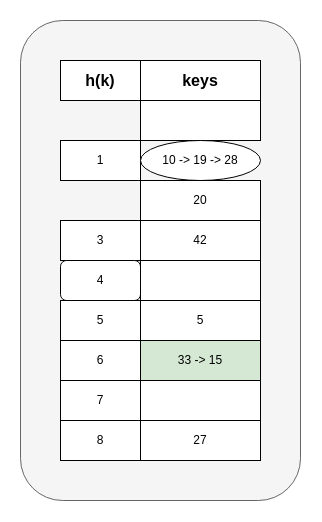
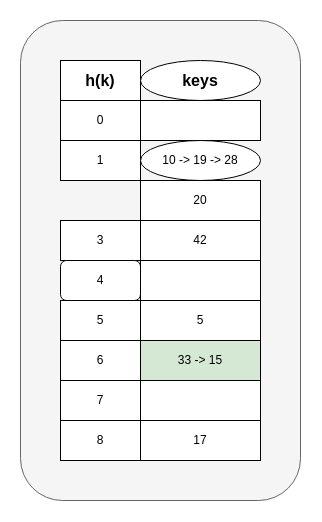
(201, 81) -> (201, 81)
none -> (101, 121)
(201, 441) -> (201, 441)
